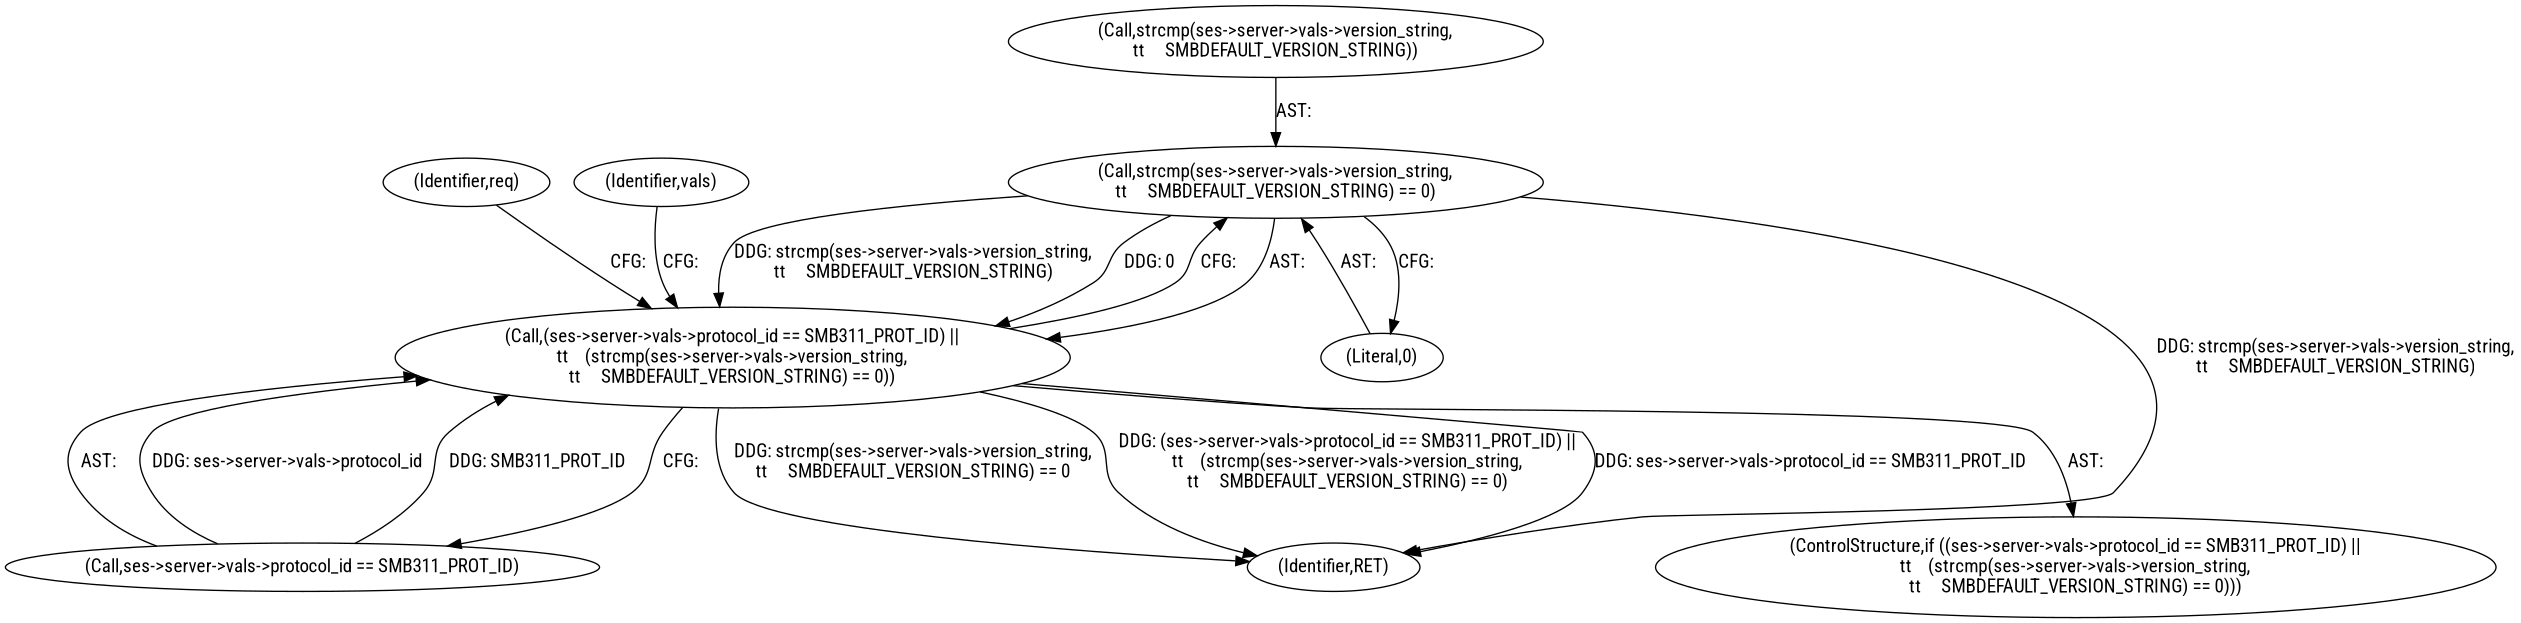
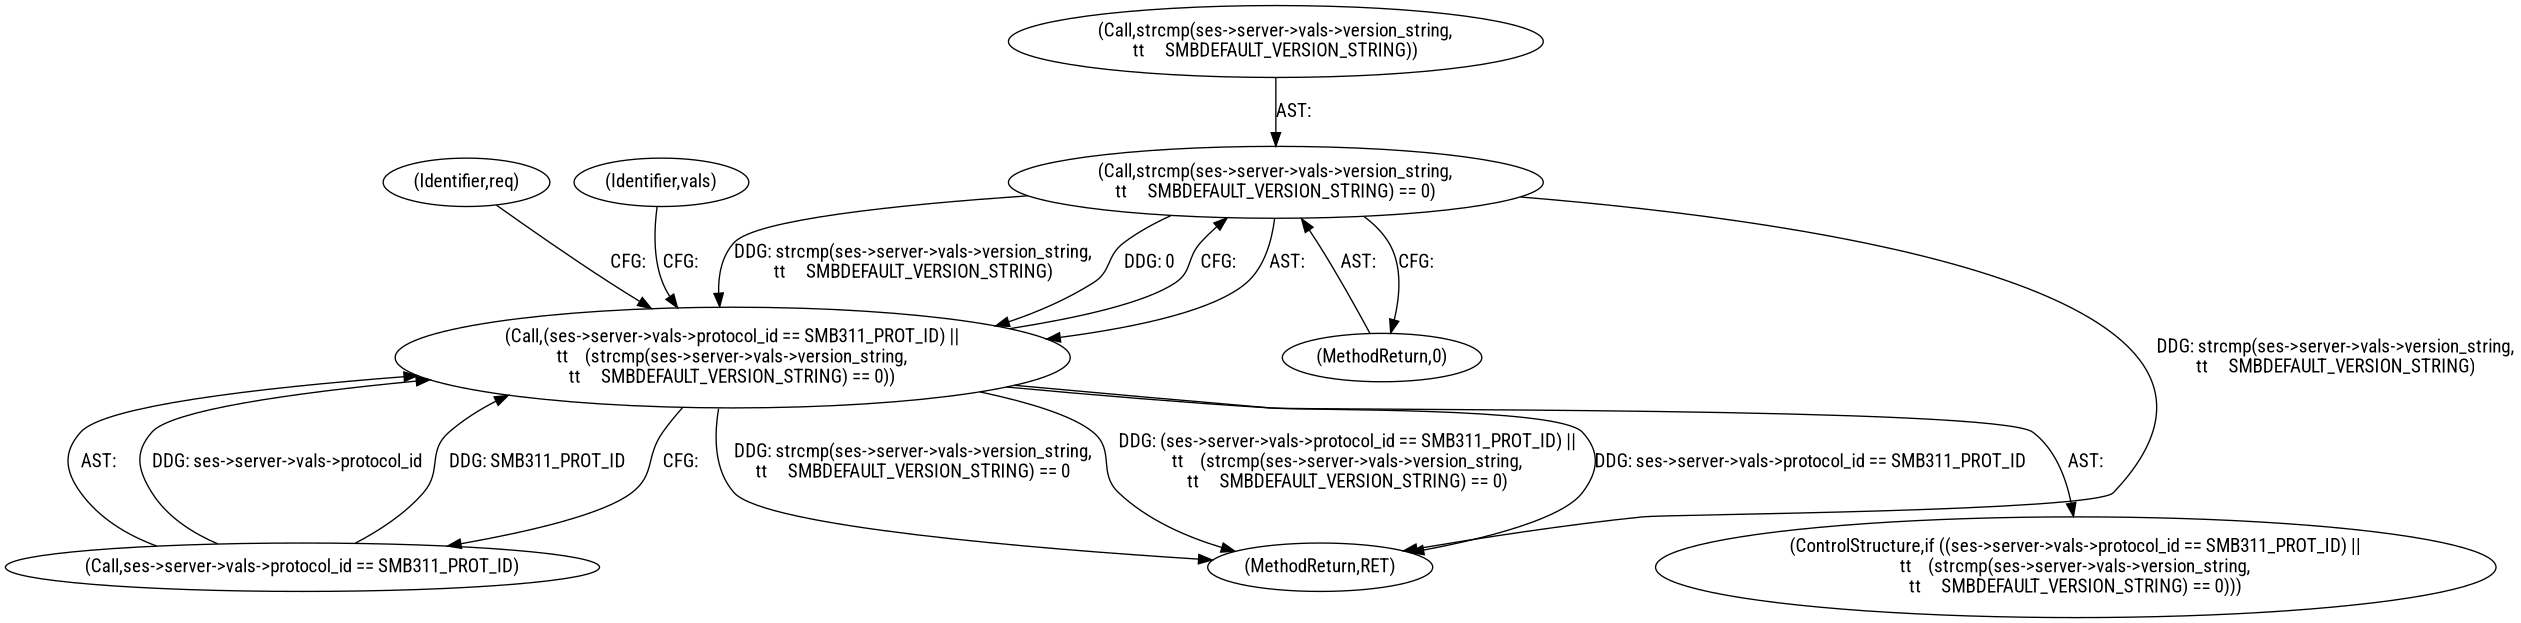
(1382, 358) -> (1382, 358)
(1334, 567) -> (1320, 567)
